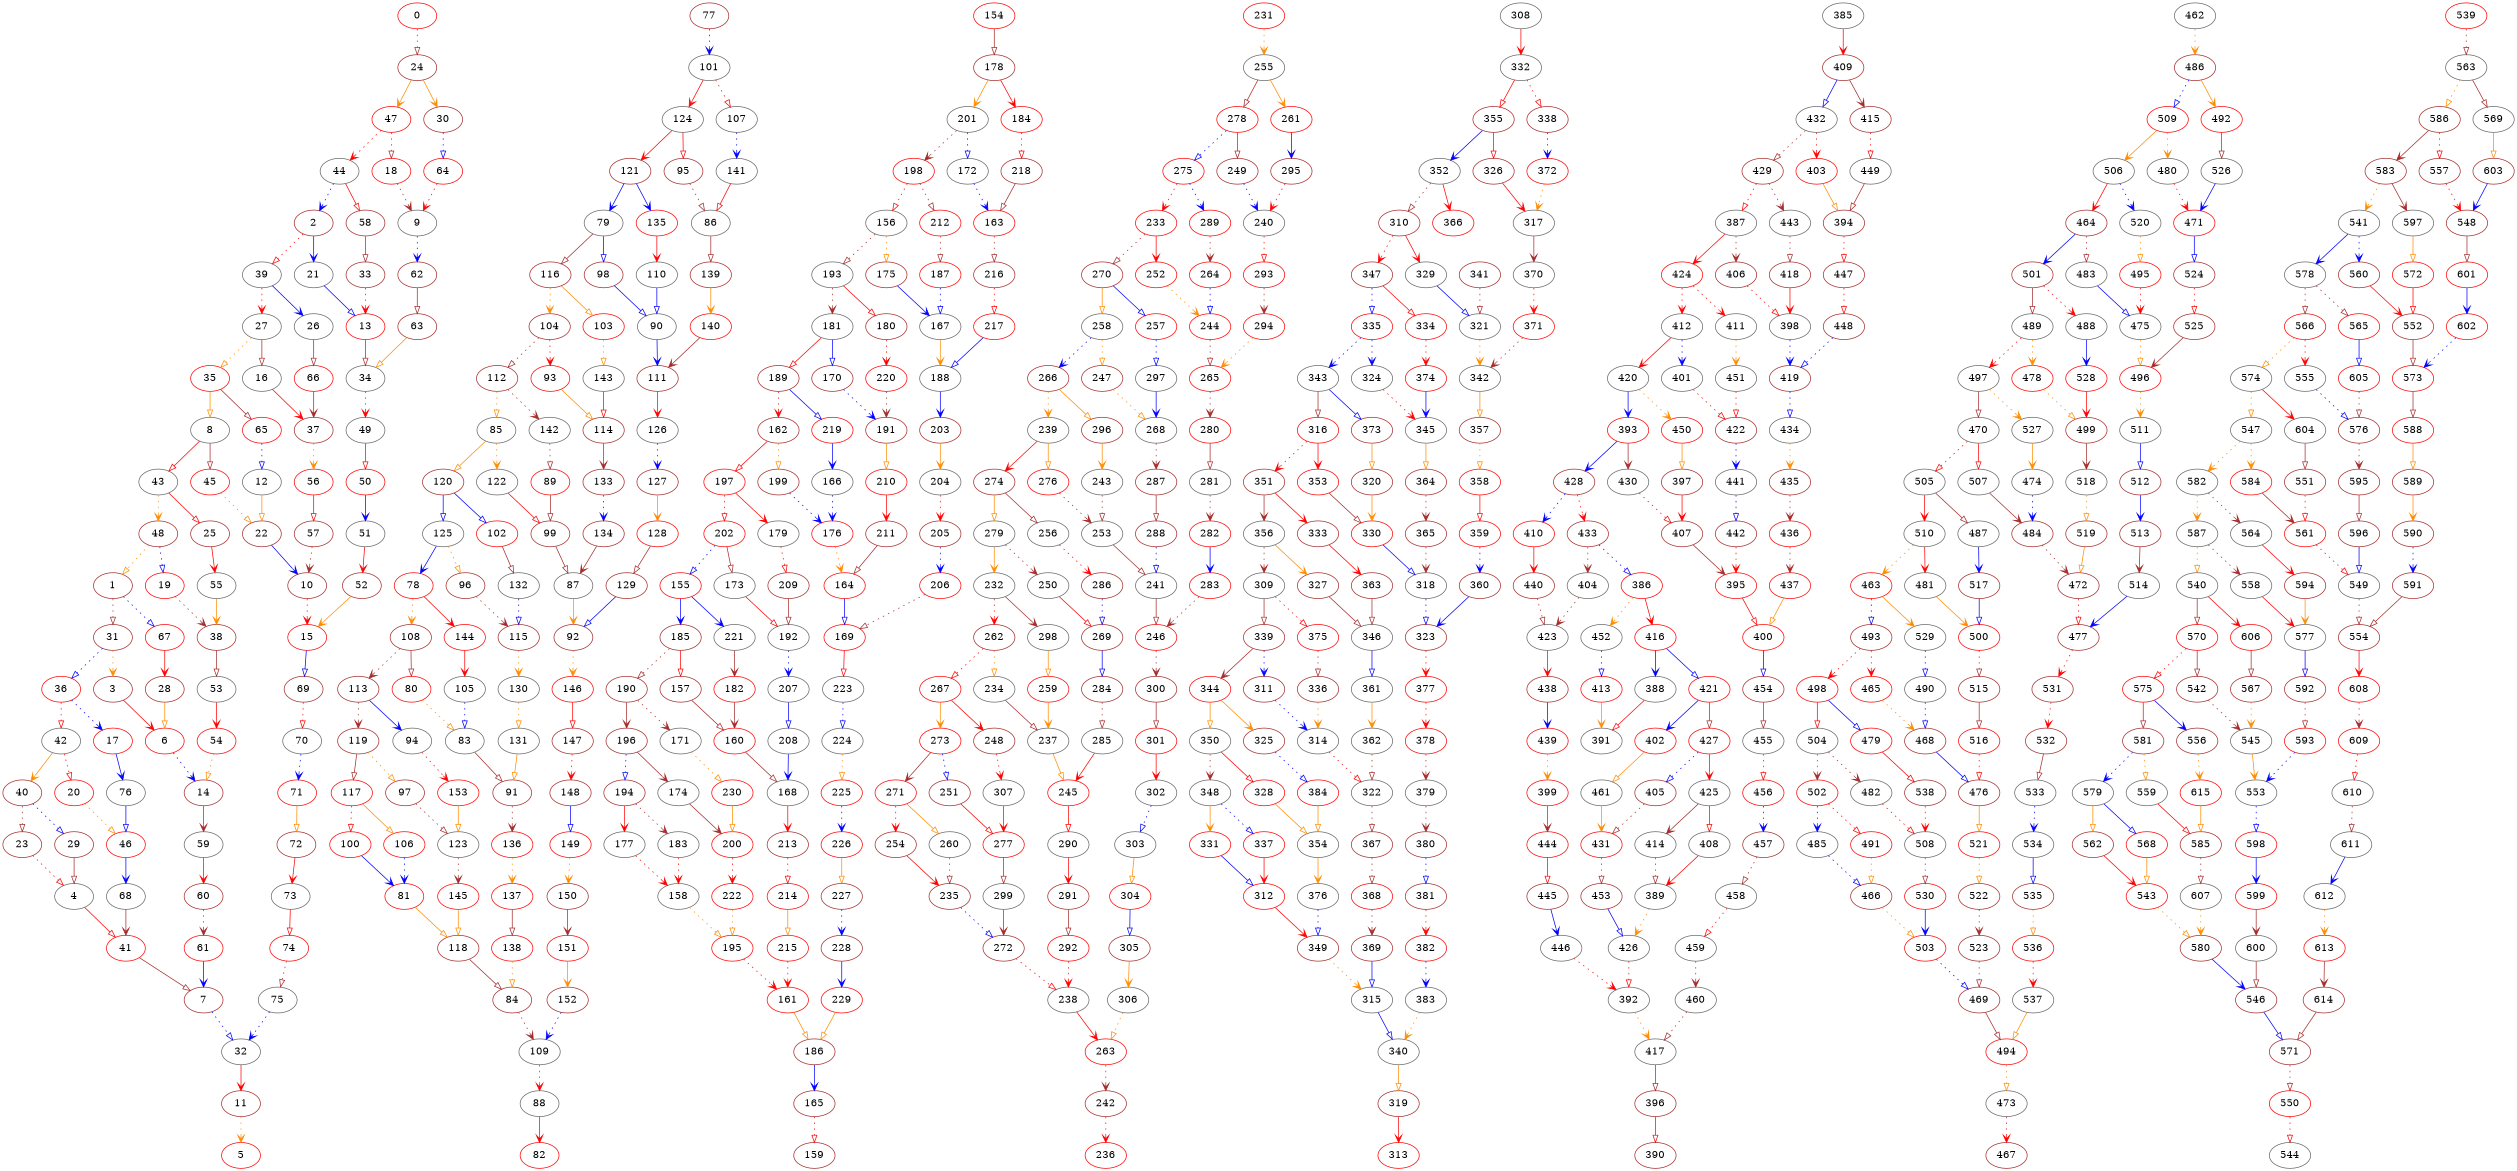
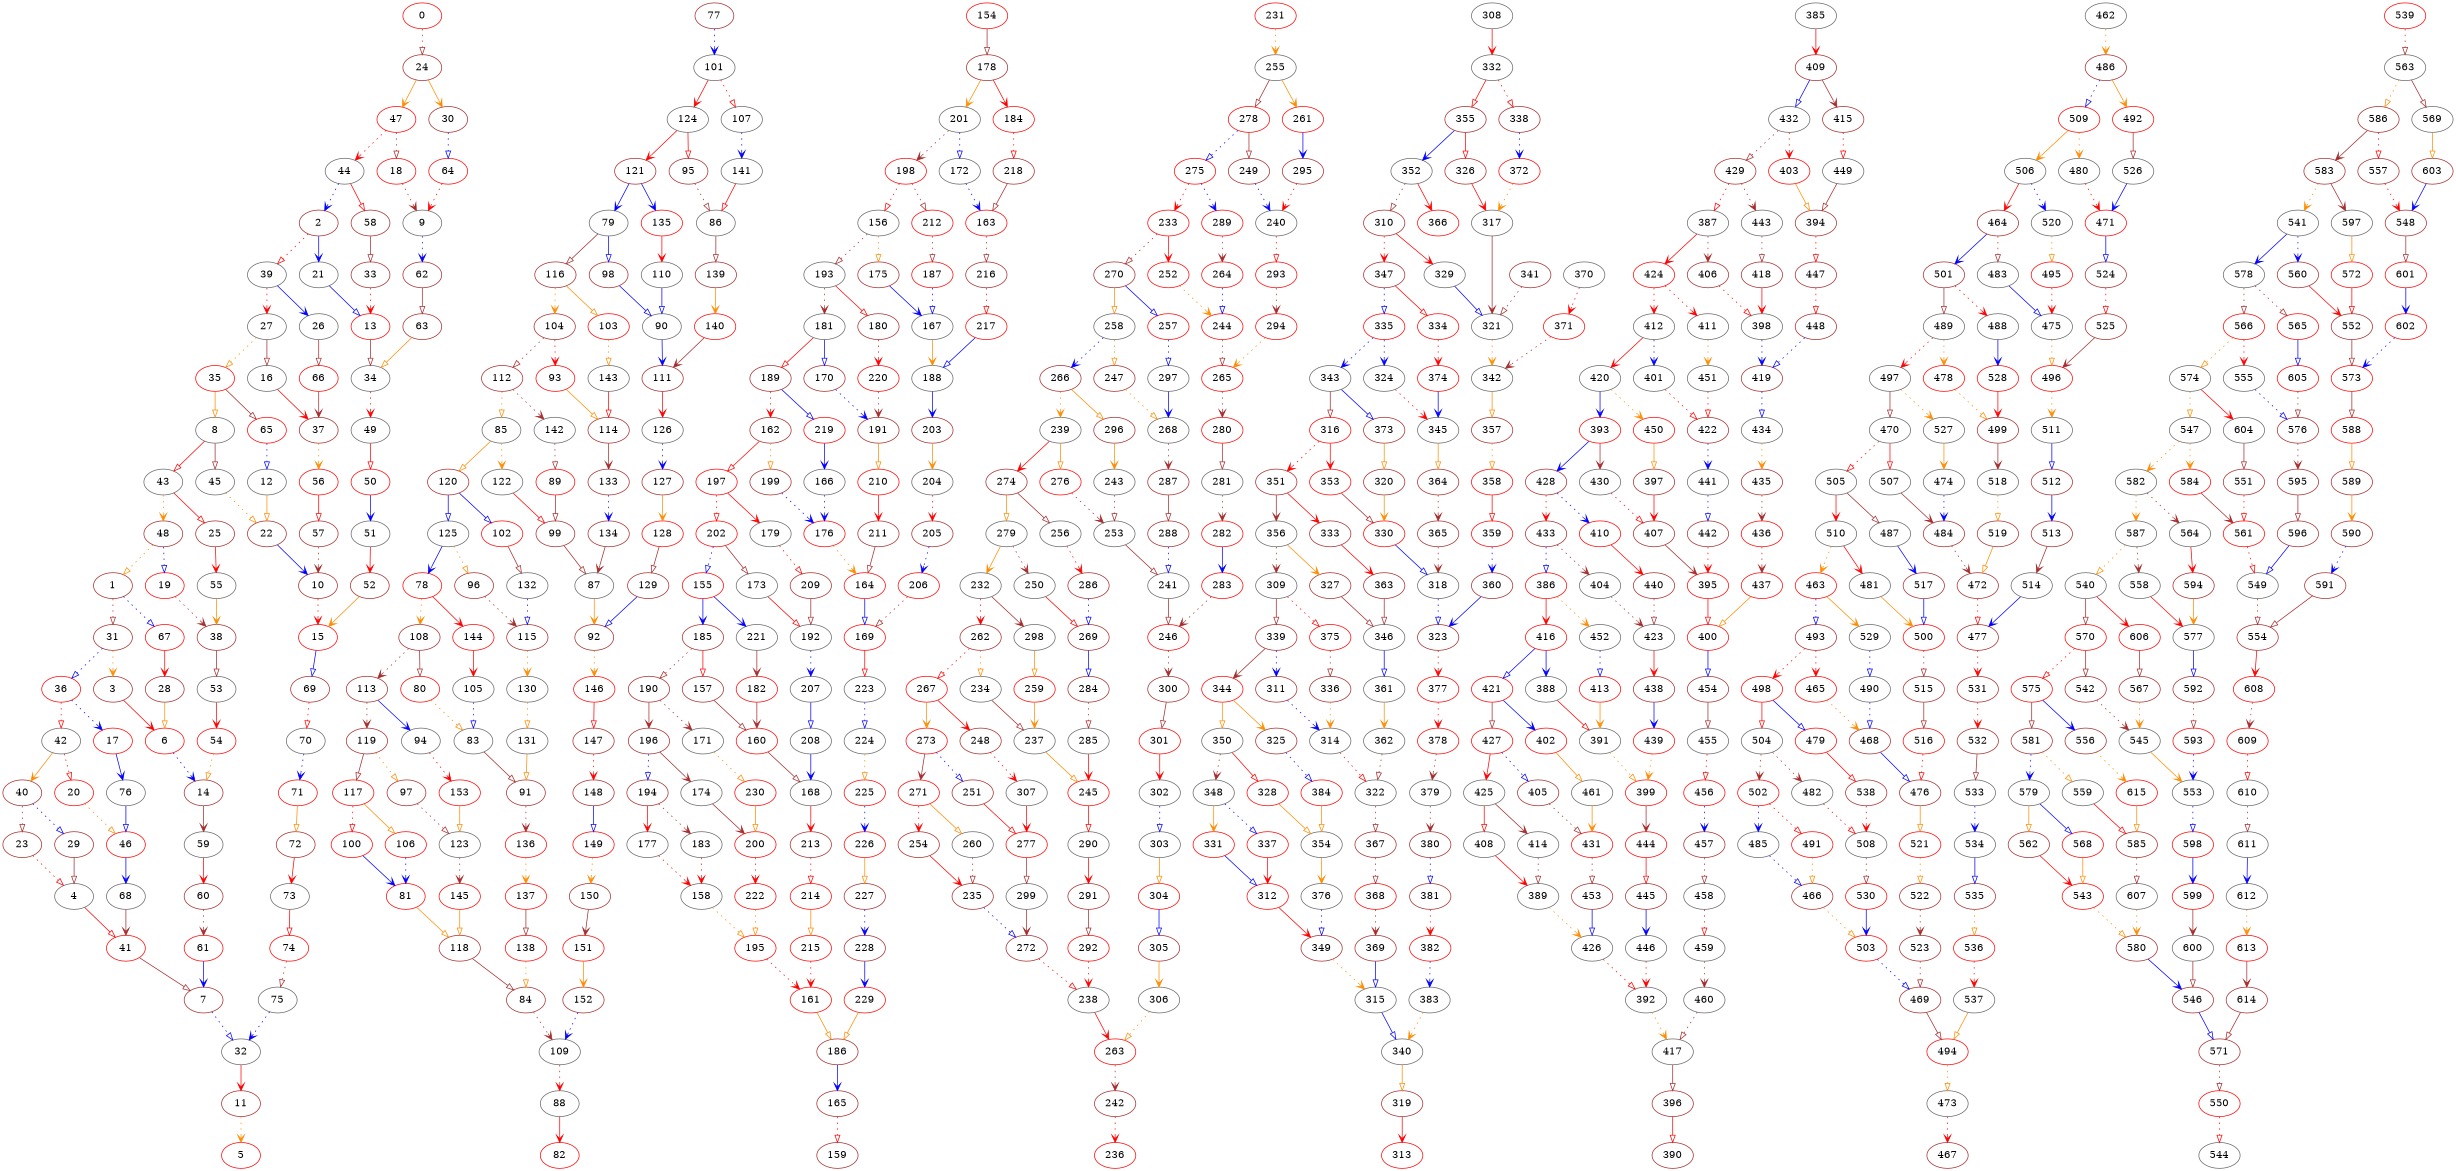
(1534, 245) -> (1492, 271)
(210, 482) -> (215, 482)
none -> (1620, 764)
